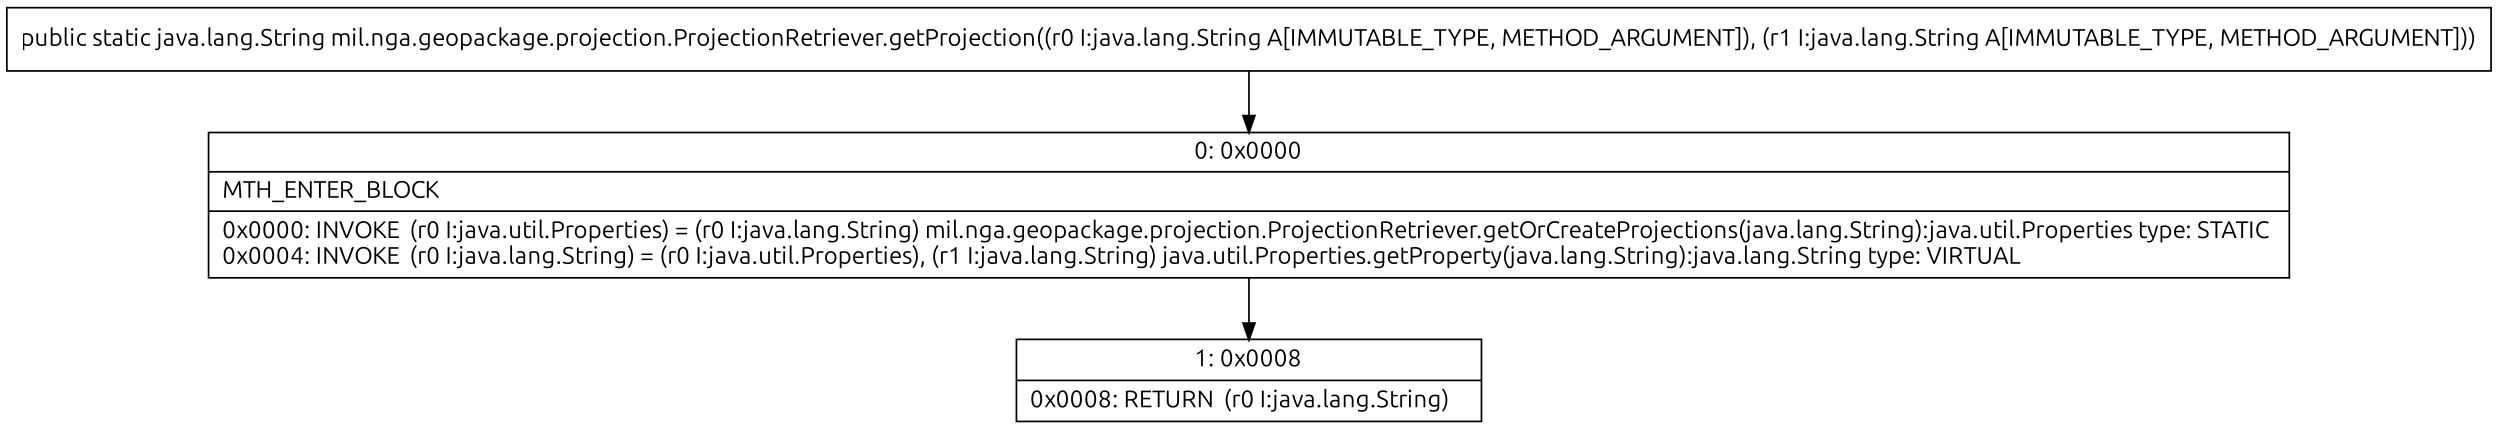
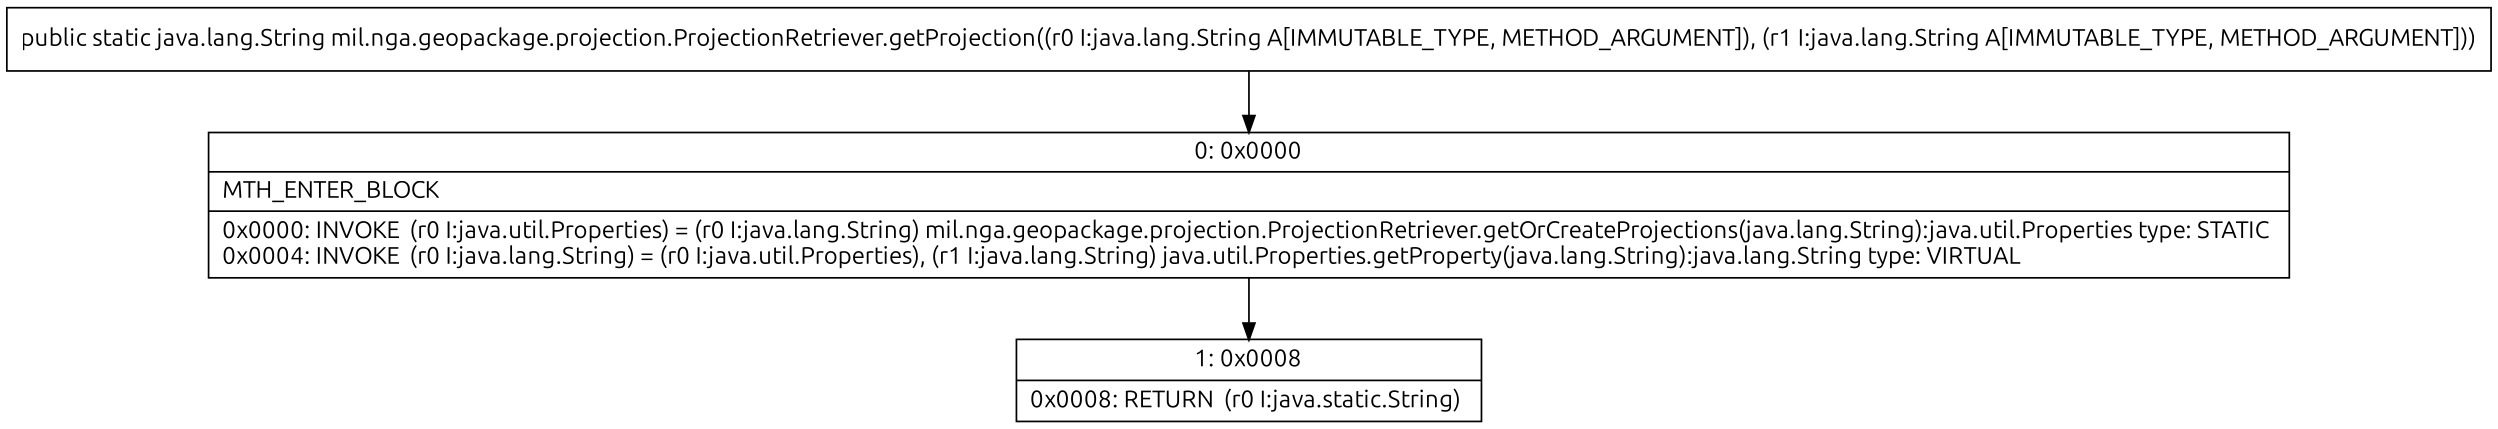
(1243, 400) -> (1249, 400)
